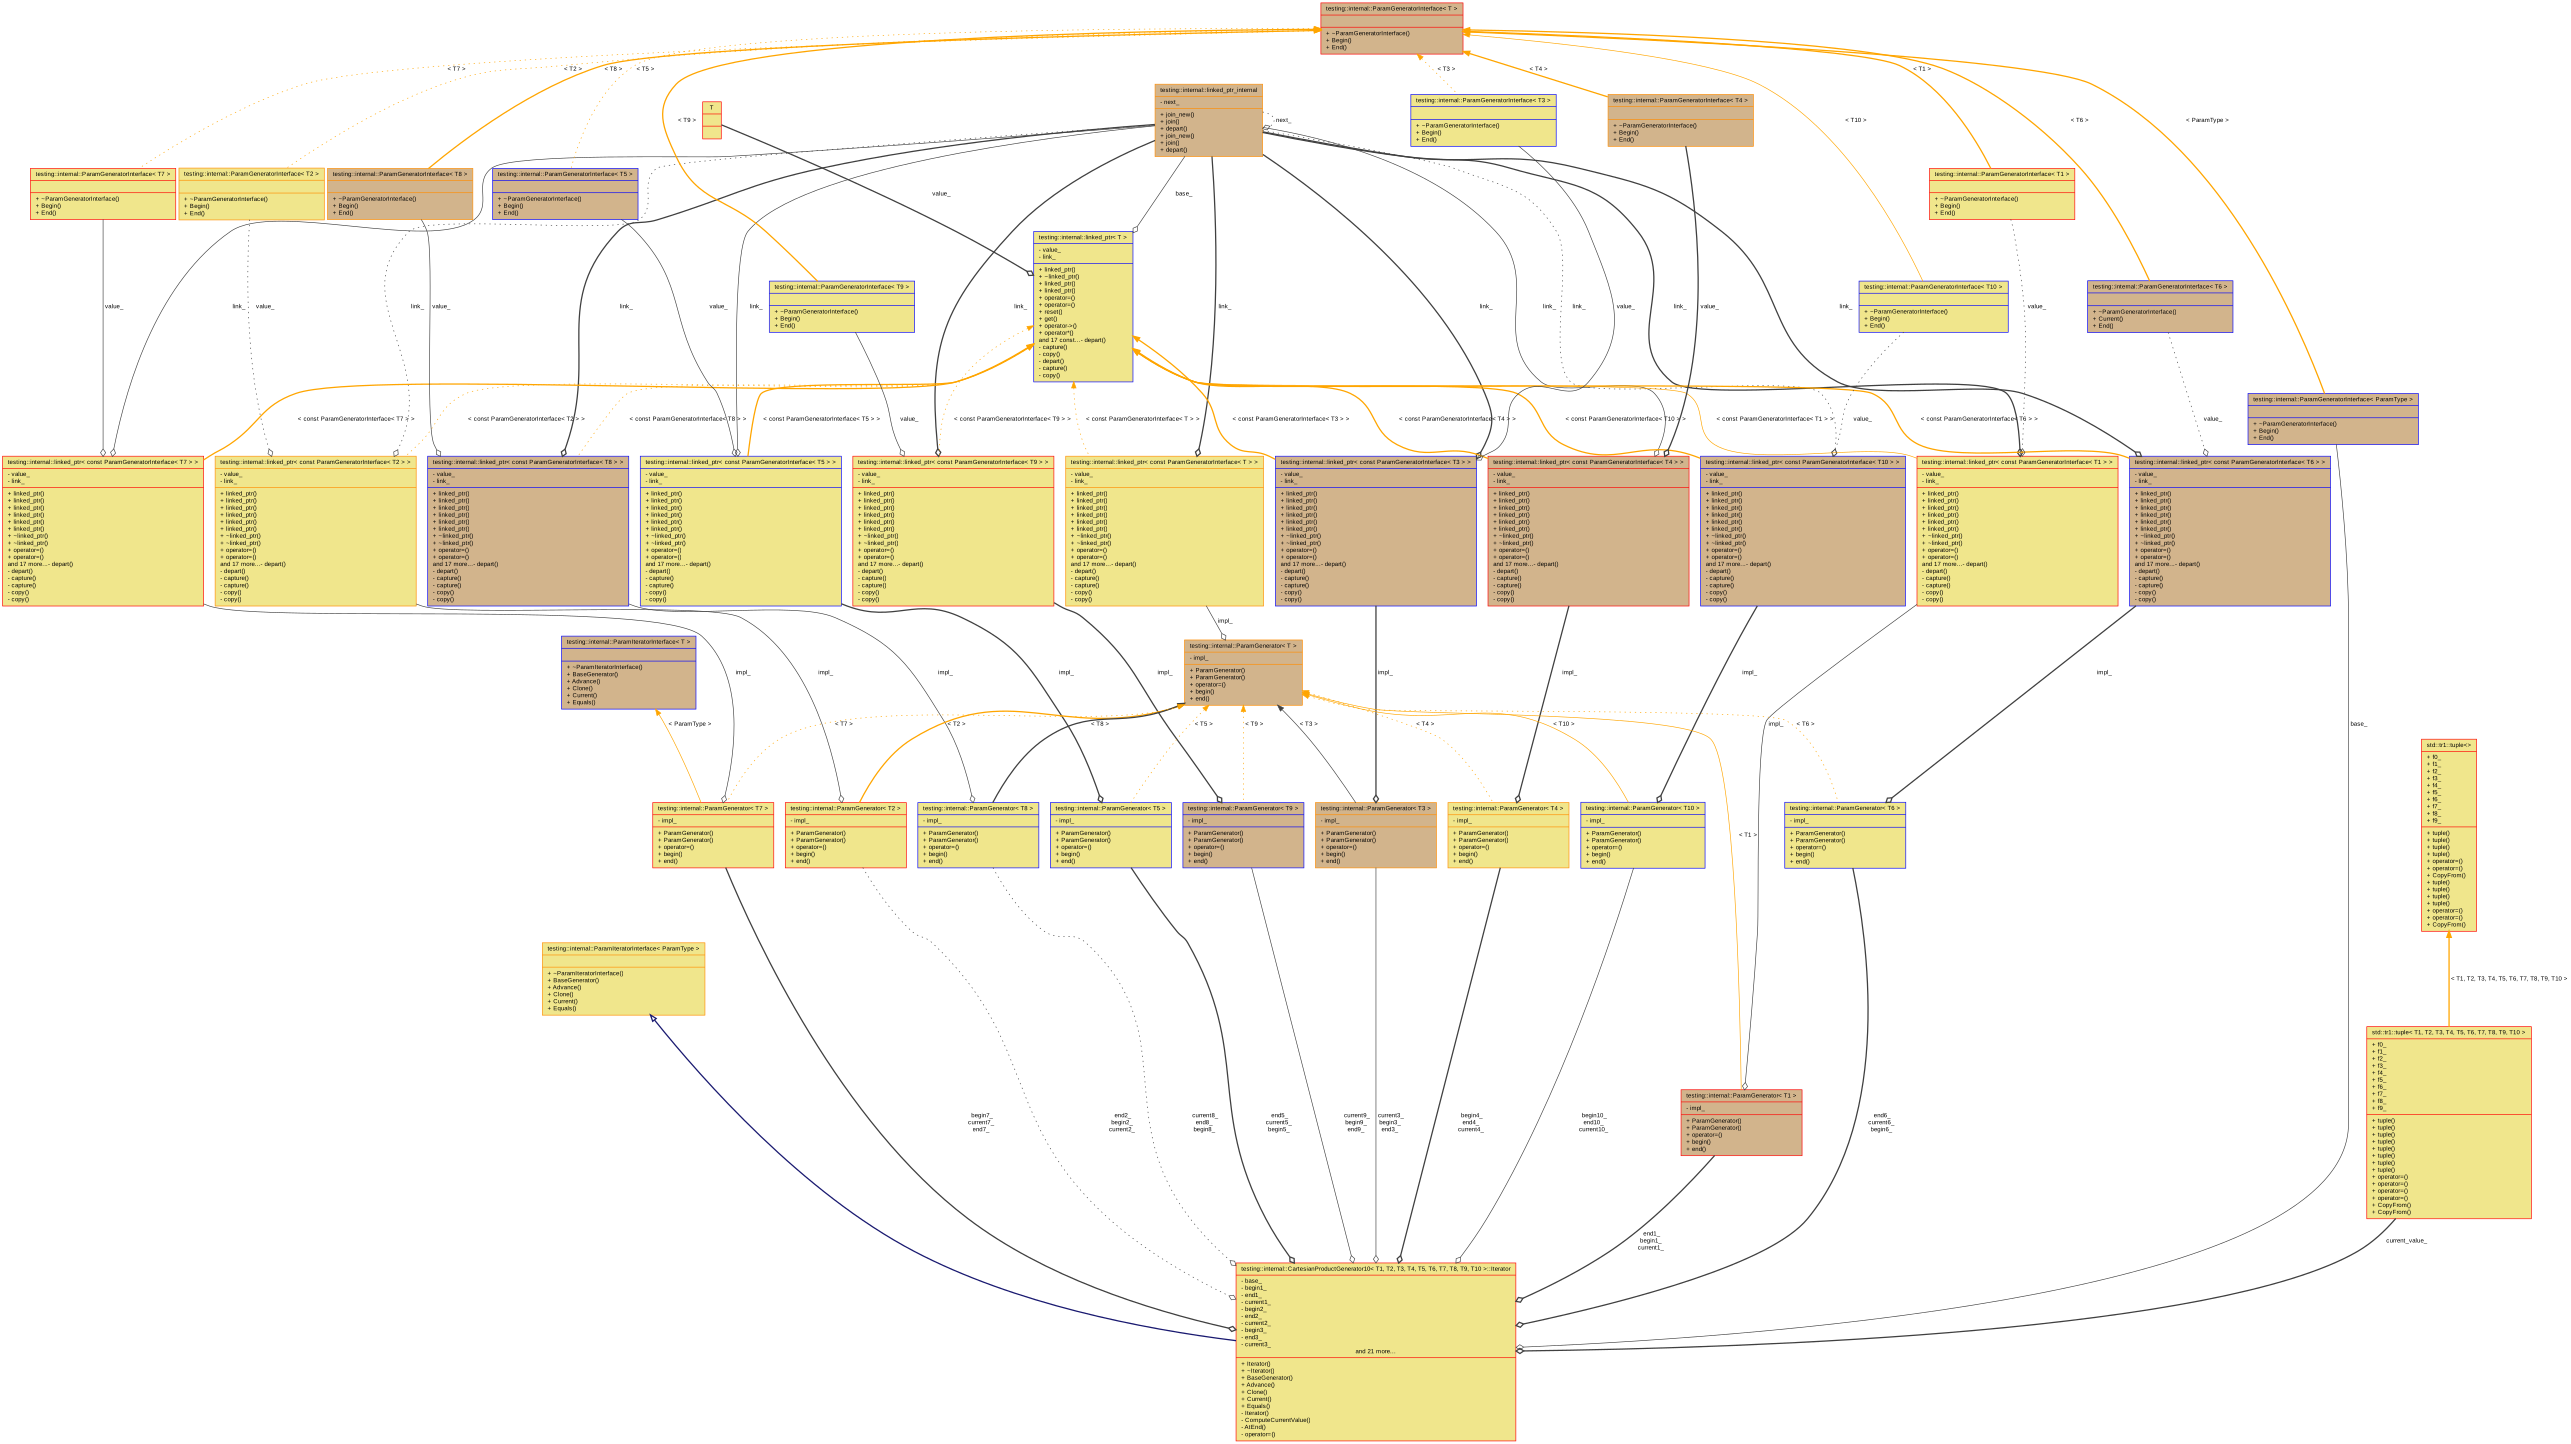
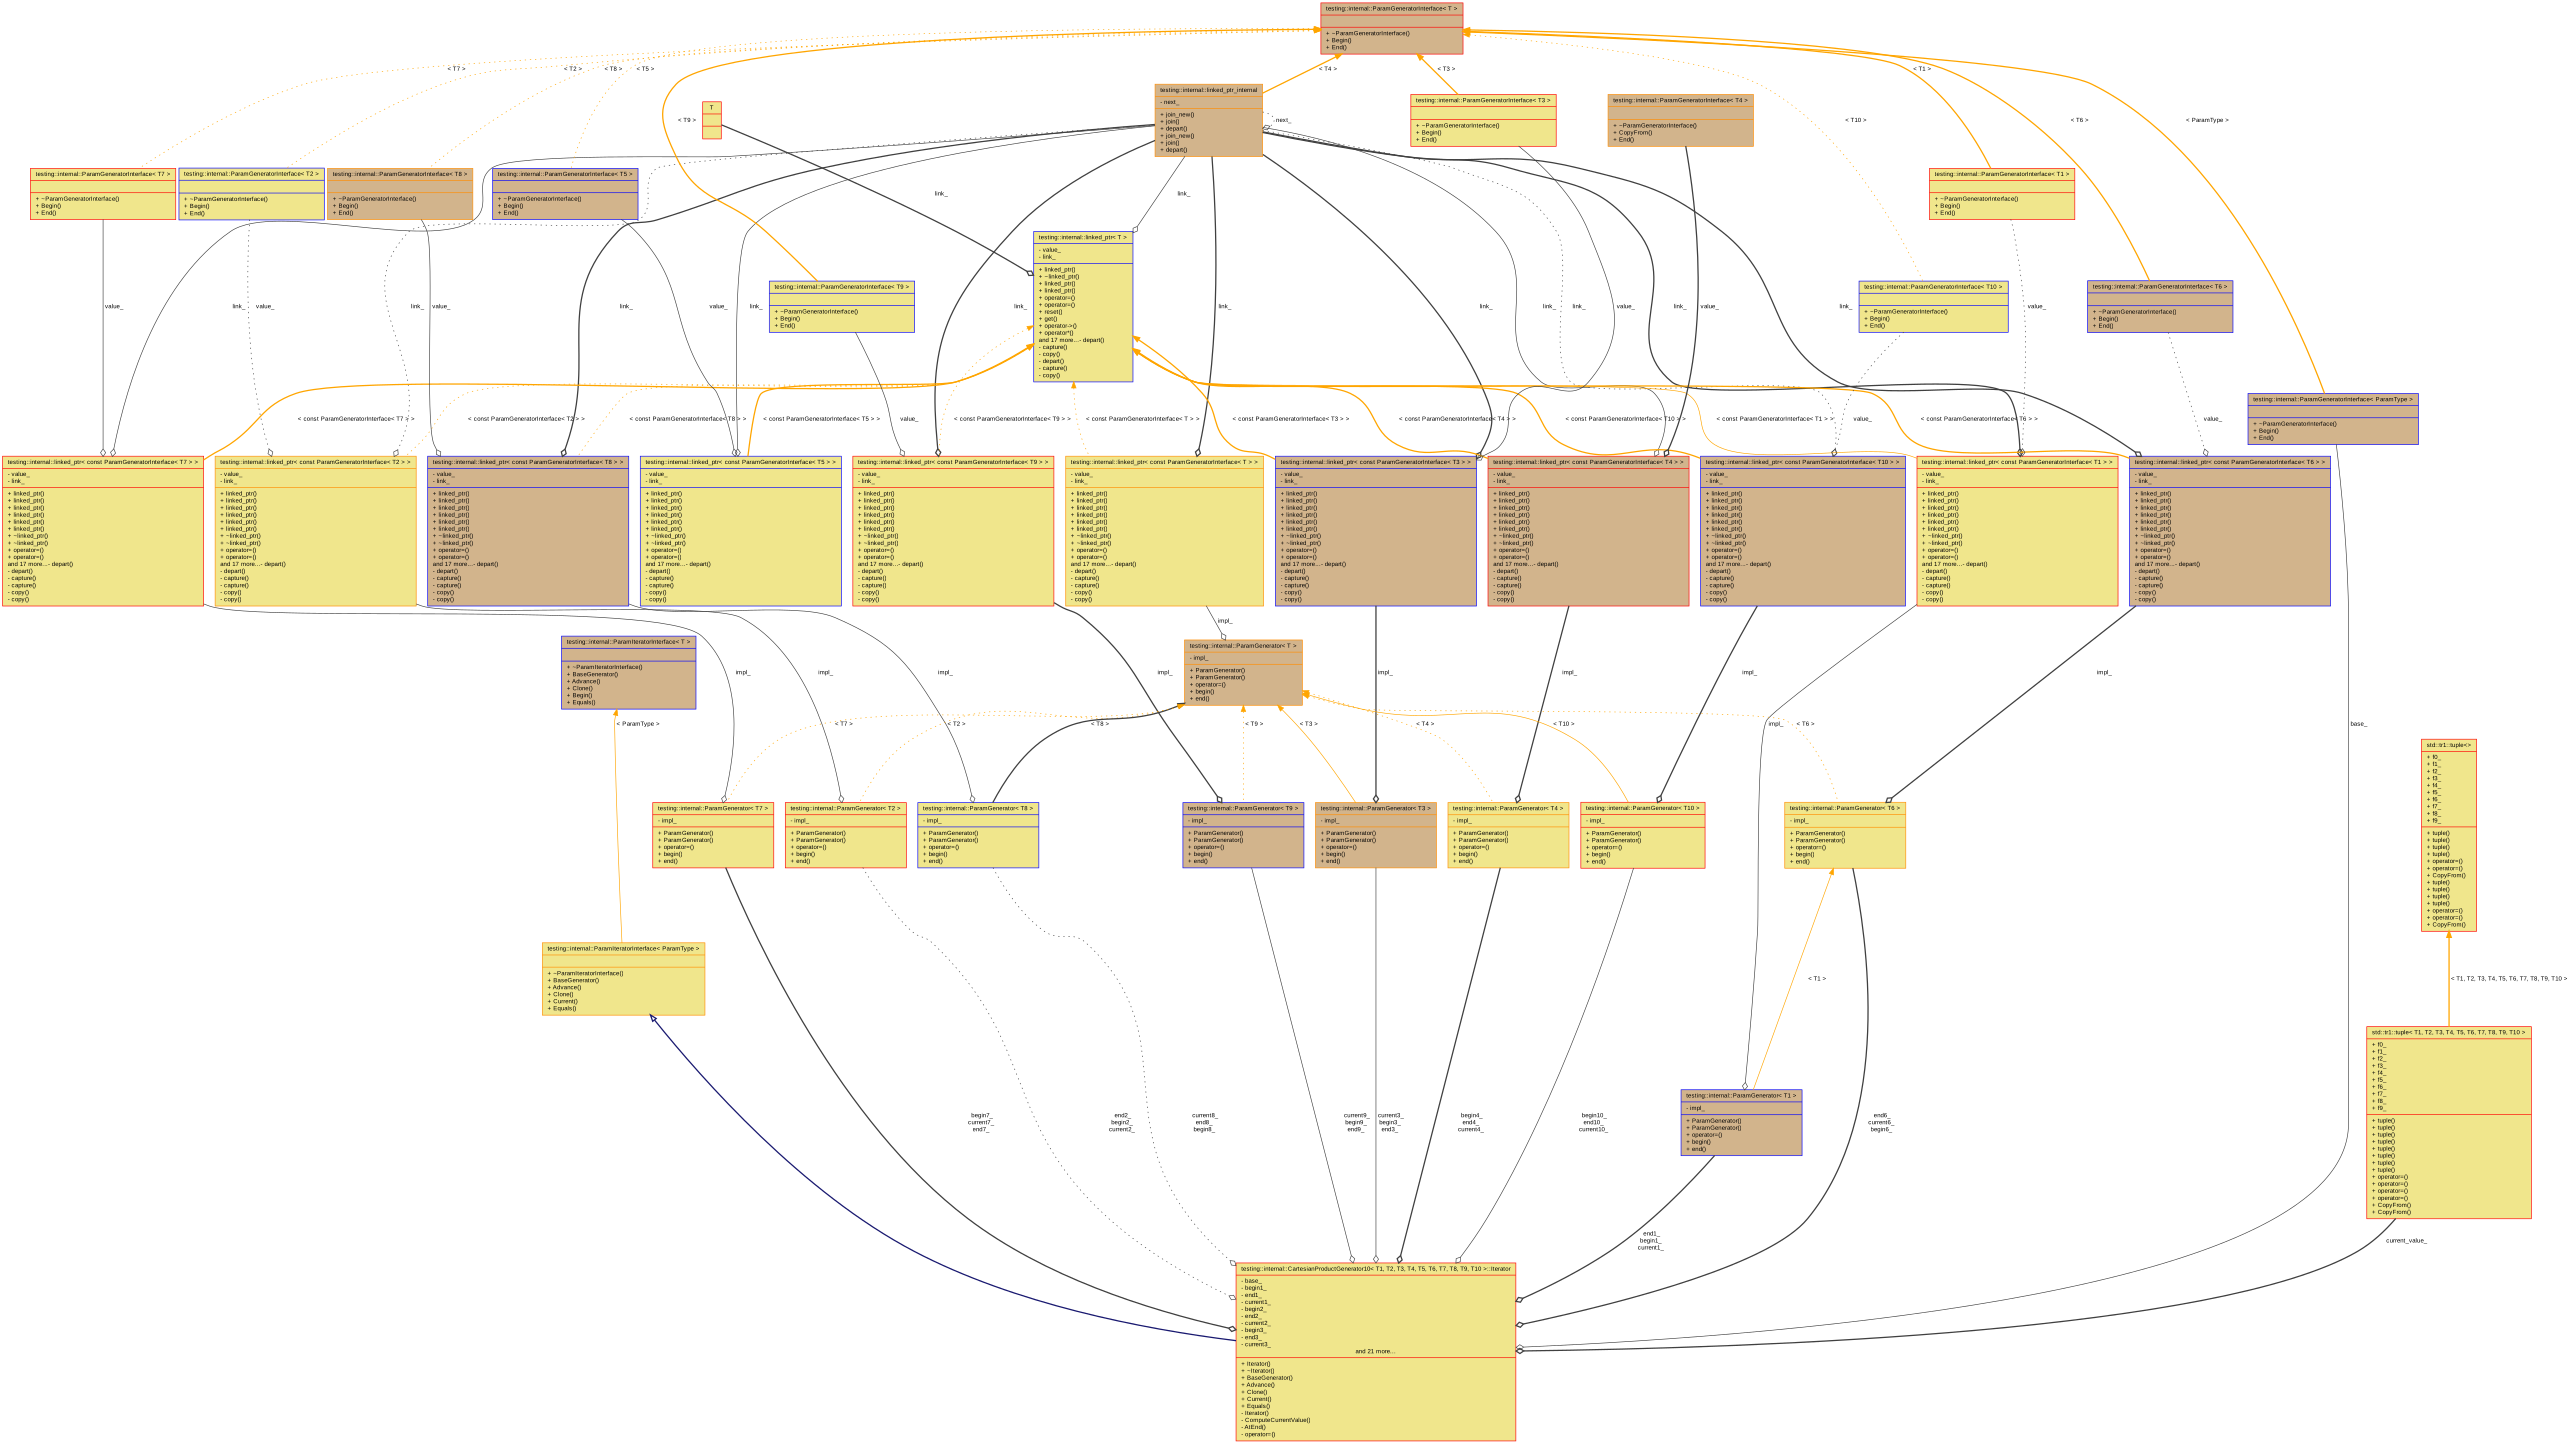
(856, 44) -> (856, 44)
(1539, 75) -> (1299, 75)
(1440, 77) -> (1440, 77)
(1743, 78) -> (1743, 78)
(1484, 120) -> (1484, 120)
(1626, 133) -> (1633, 133)
(252, 194) -> (252, 194)
(941, 194) -> (941, 194)
(1183, 194) -> (1183, 194)
(2108, 319) -> (2106, 319)
(1072, 340) -> (1072, 340)
(582, 695) -> (579, 695)
(1001, 712) -> (1001, 712)
(1686, 730) -> (1792, 982)
(1322, 754) -> (1322, 754)
(682, 758) -> (617, 829)
(1111, 835) -> none
(1643, 835) -> (1643, 835)
(1845, 835) -> (1845, 835)
(1742, 1123) -> (1742, 1123)
